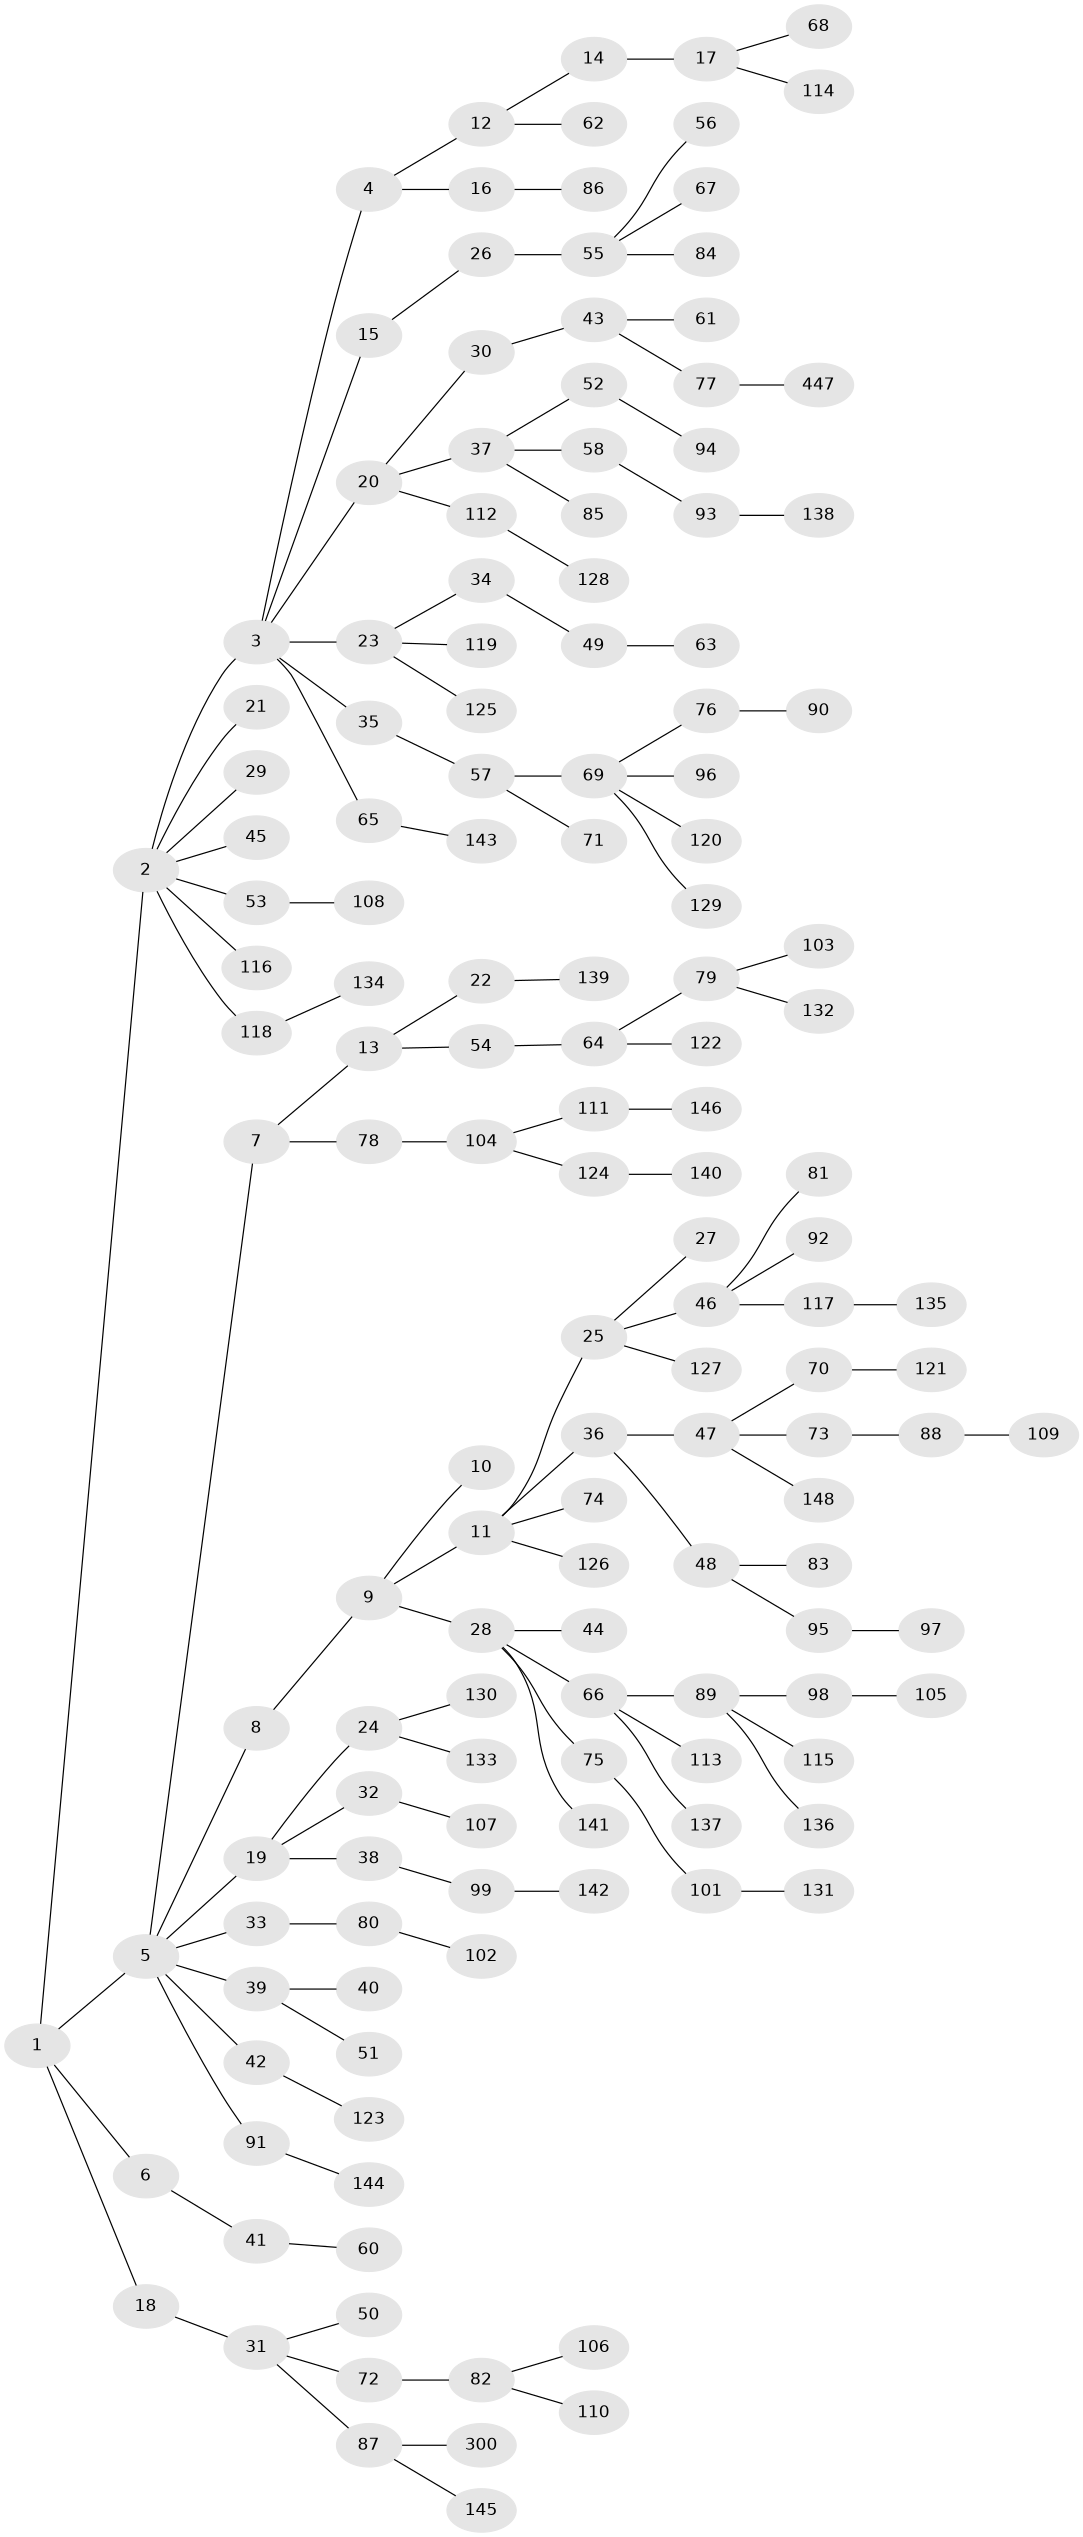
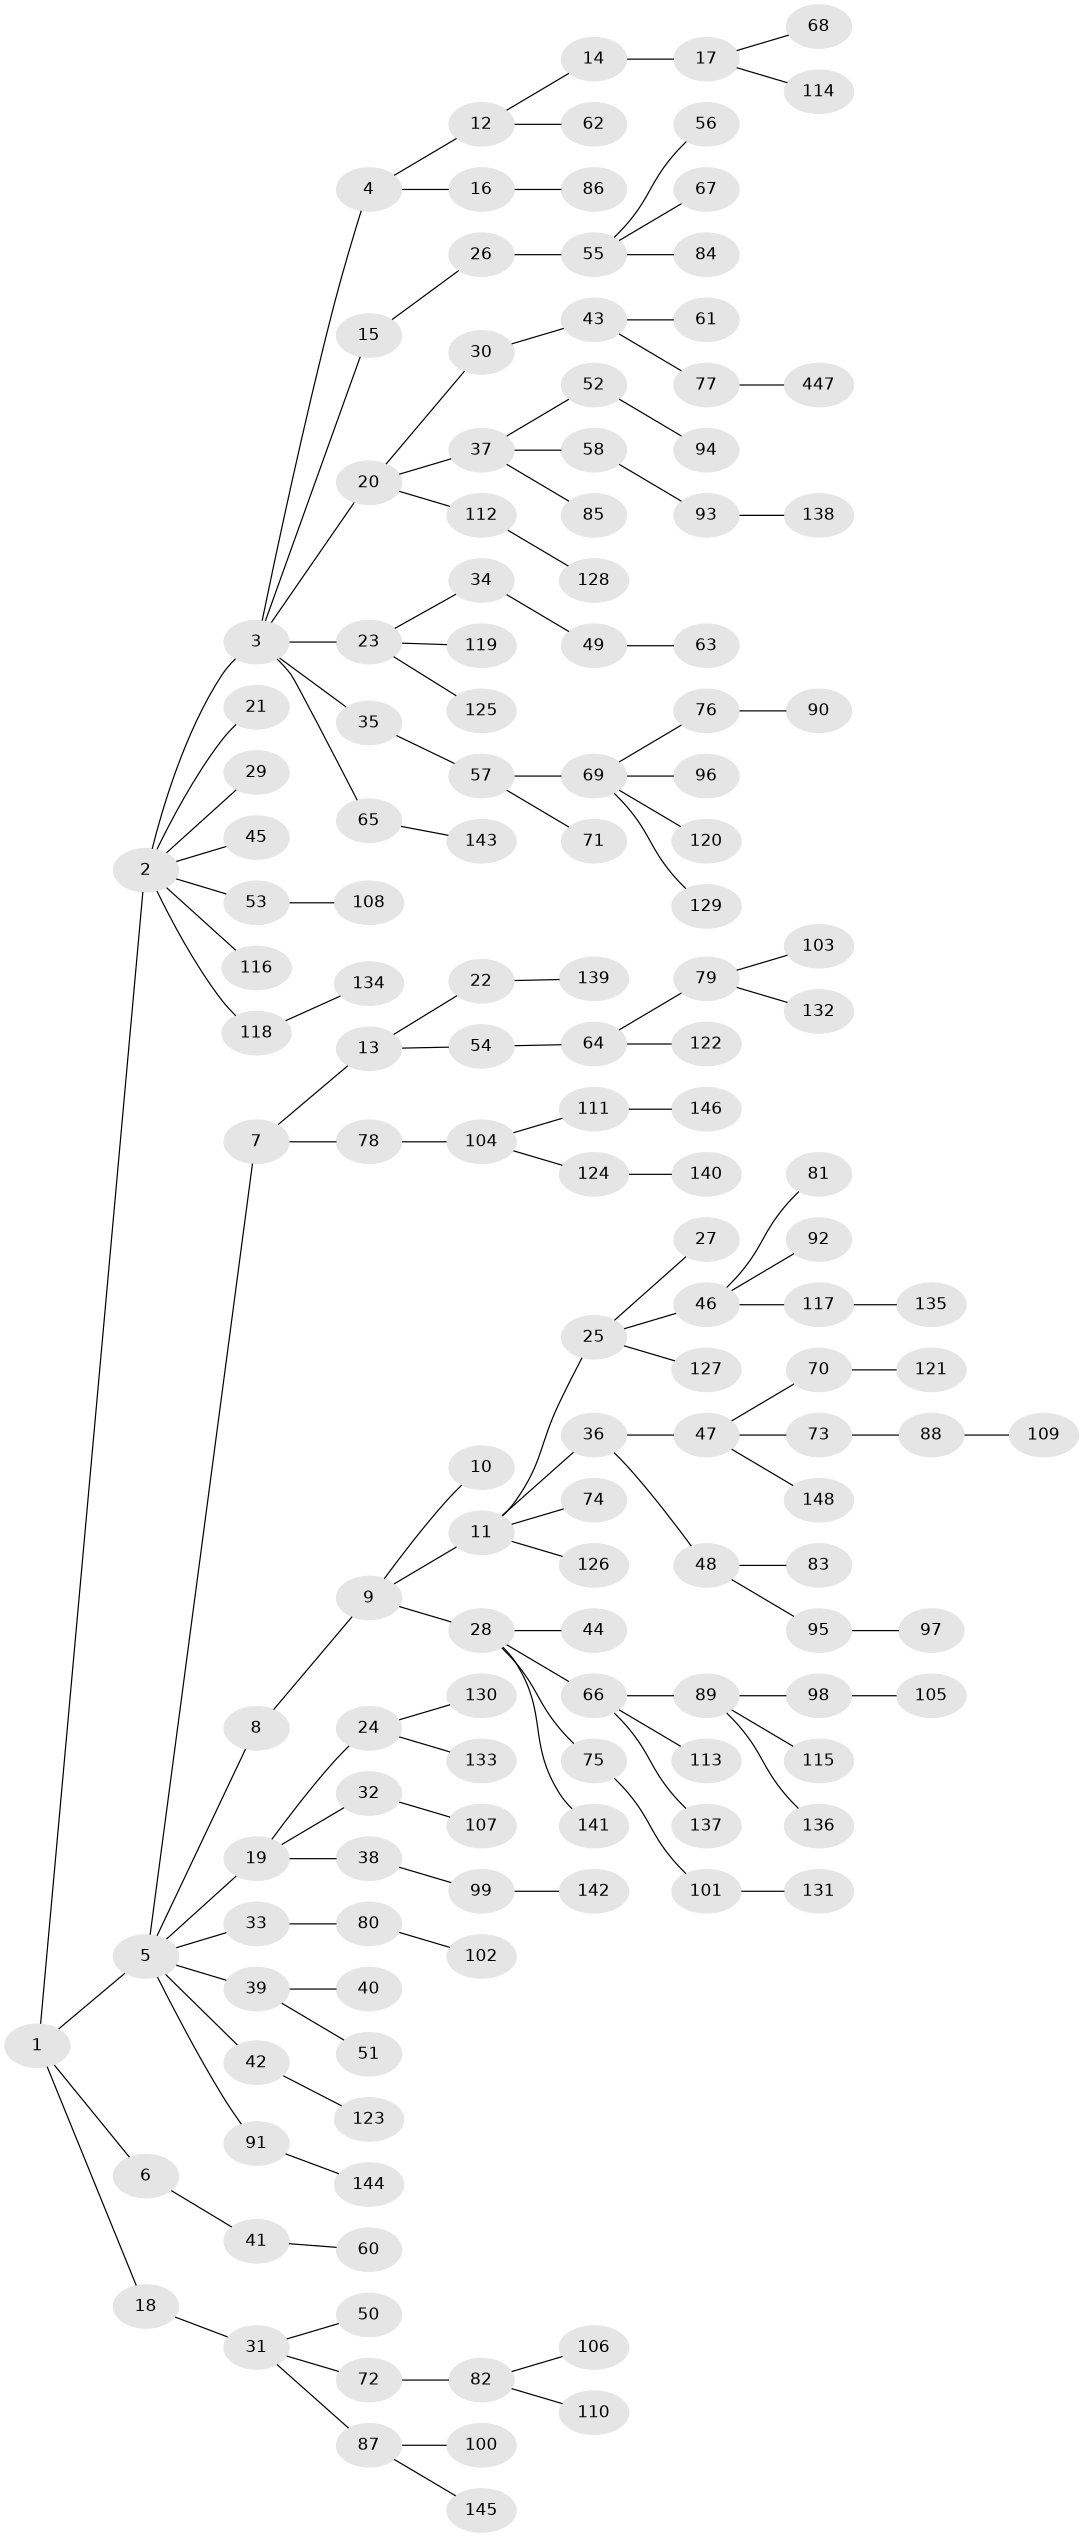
(482, 2445) -> (482, 2445)
